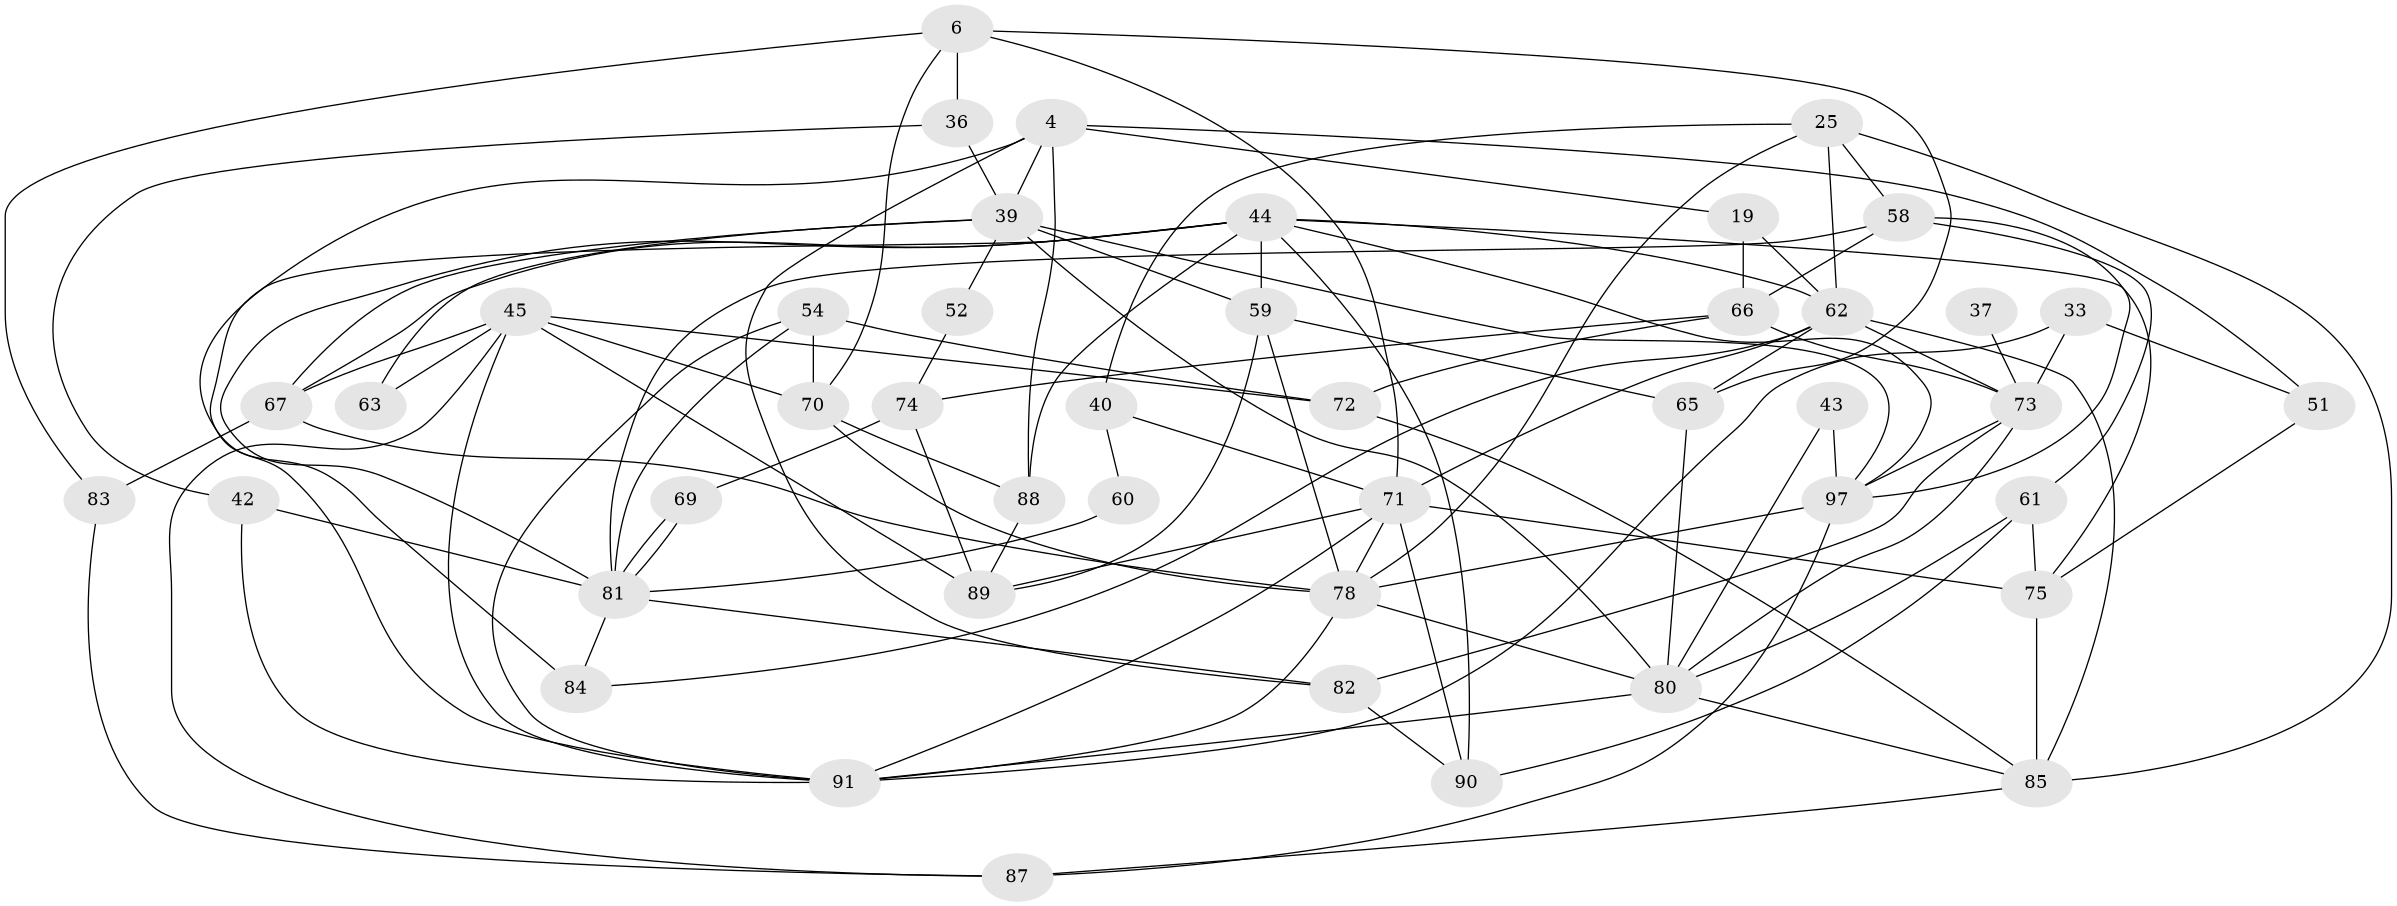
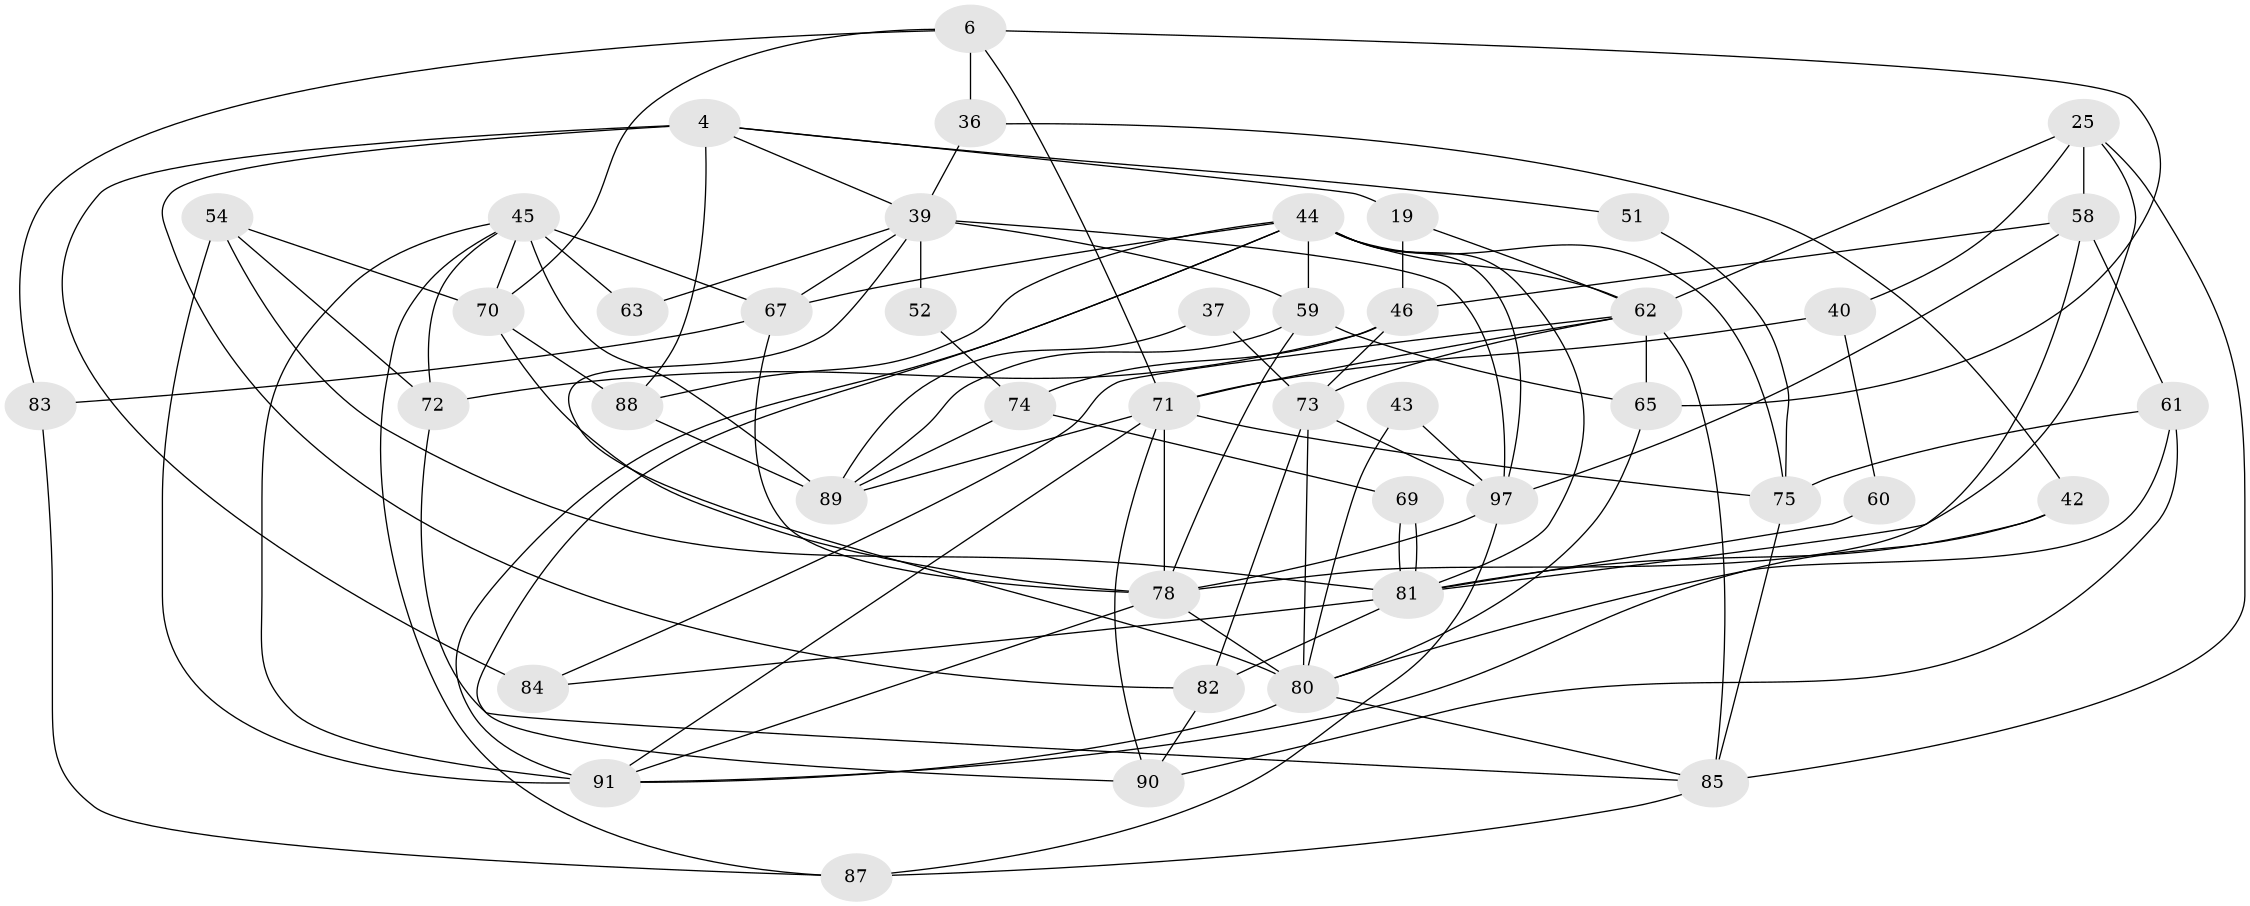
(1743, 312) -> (1403, 312)
(2076, 312) -> none
none -> (992, 357)
